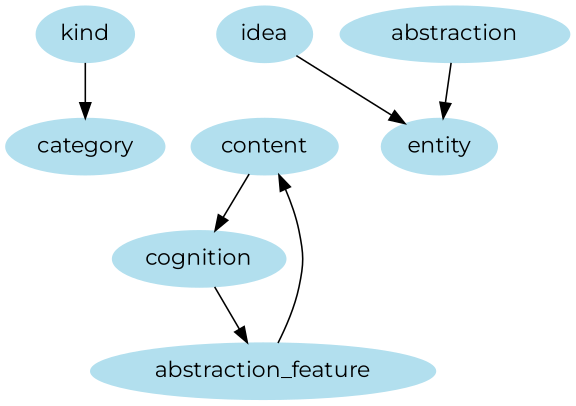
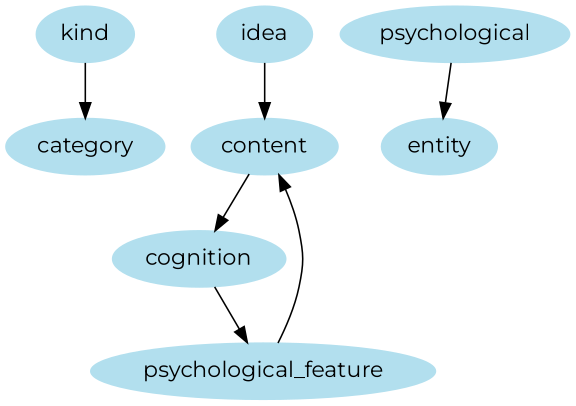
(455, 34) -> (455, 34)
(344, 85) -> (265, 83)
(263, 371) -> (263, 371)
